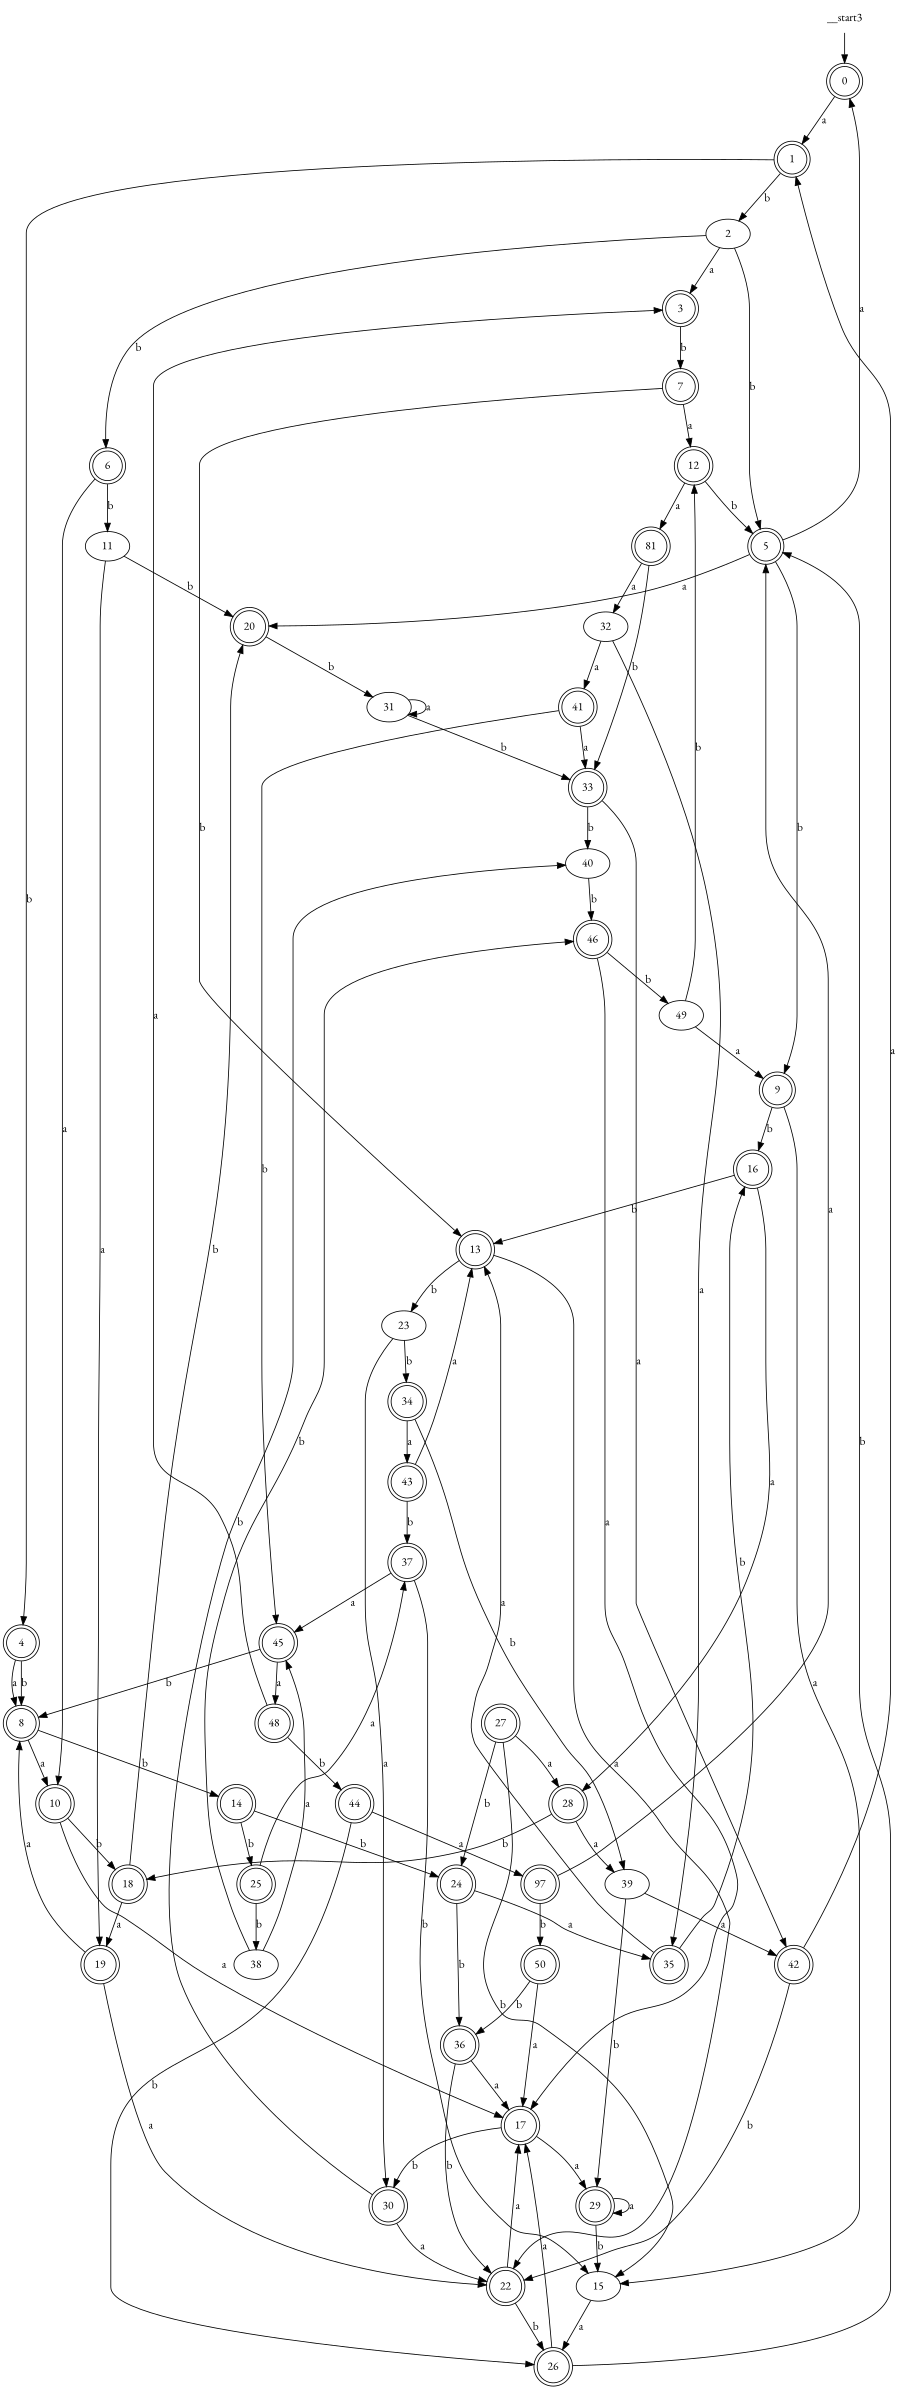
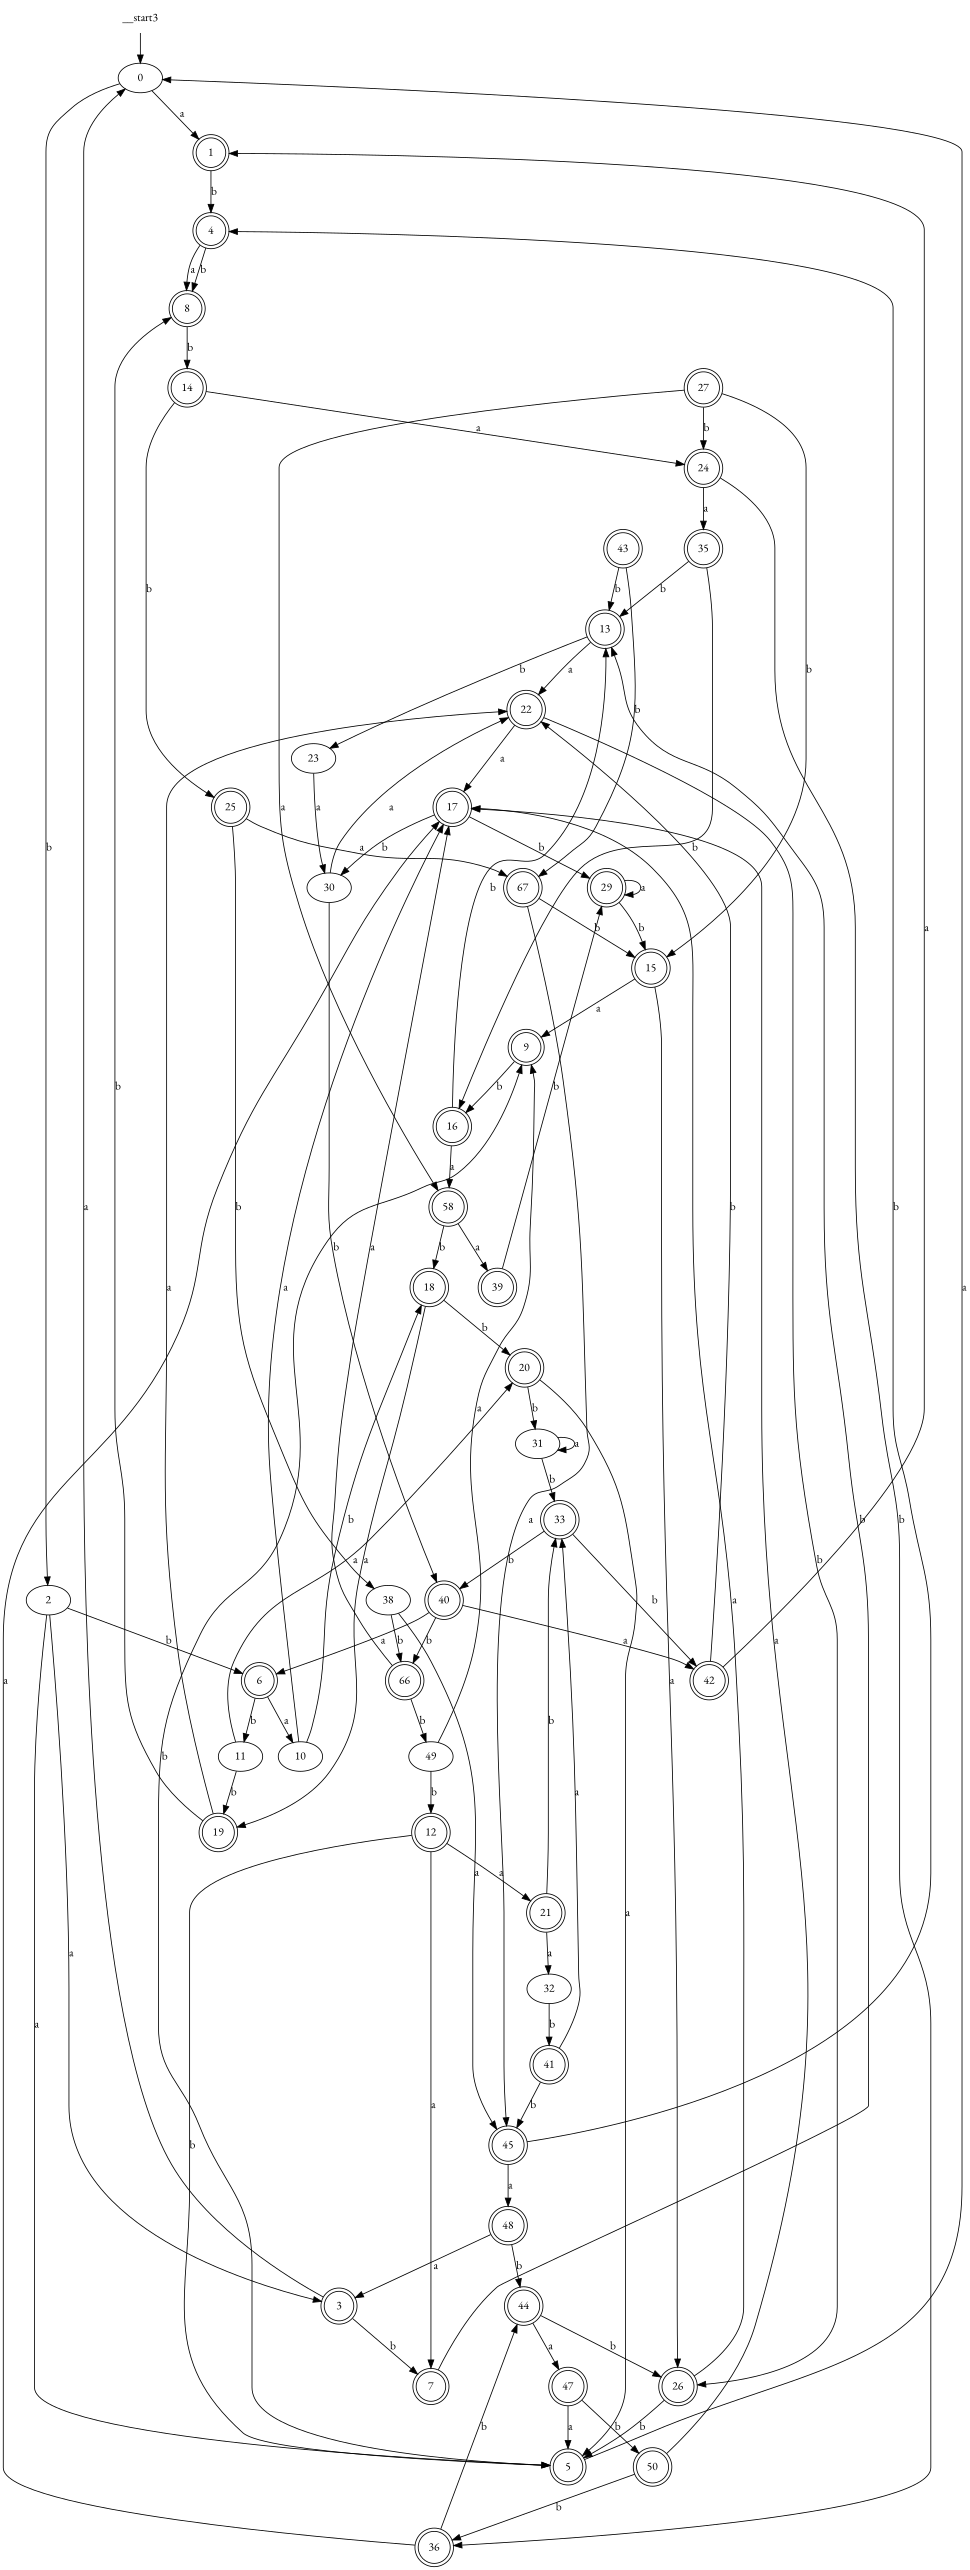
(845, 81) -> (140, 78)
(762, 194) -> (46, 811)
(753, 387) -> (37, 2025)
(686, 422) -> (431, 2106)
(651, 546) -> (546, 1913)
(190, 586) -> (355, 1560)
(517, 612) -> (625, 1906)
(597, 667) -> (552, 2025)
(588, 864) -> (444, 1600)
(593, 939) -> (405, 1681)
none -> (84, 1230)
(103, 1250) -> (234, 1792)
(699, 1280) -> none
(455, 1361) -> (618, 589)
(639, 1361) -> (655, 1600)
(407, 1401) -> none
(407, 1562) -> (523, 888)
(503, 1603) -> (663, 589)
none -> (361, 1643)
(153, 1682) -> (893, 1019)
(36, 1759) -> none
(850, 1778) -> (592, 1006)
(55, 1804) -> (300, 1757)
(568, 1804) -> (448, 1207)
(29, 1844) -> (118, 1086)
(364, 1844) -> (479, 428)
(540, 1884) -> (568, 2386)
(627, 1884) -> (497, 1287)
(707, 1923) -> (575, 1633)
(577, 2166) -> (542, 848)
(446, 2170) -> (477, 2431)
(388, 2206) -> (329, 888)
(598, 2286) -> (651, 968)
